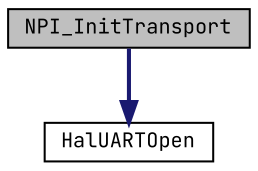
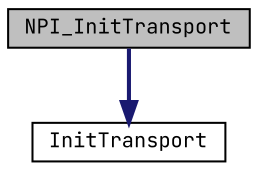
(129, 142) -> (129, 142)
